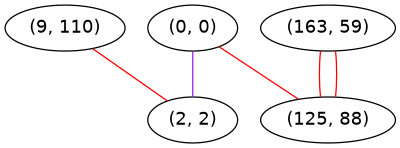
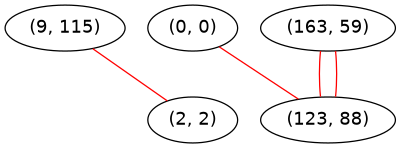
(65, 28) -> (65, 28)
(193, 74) -> none
(328, 120) -> (328, 120)
